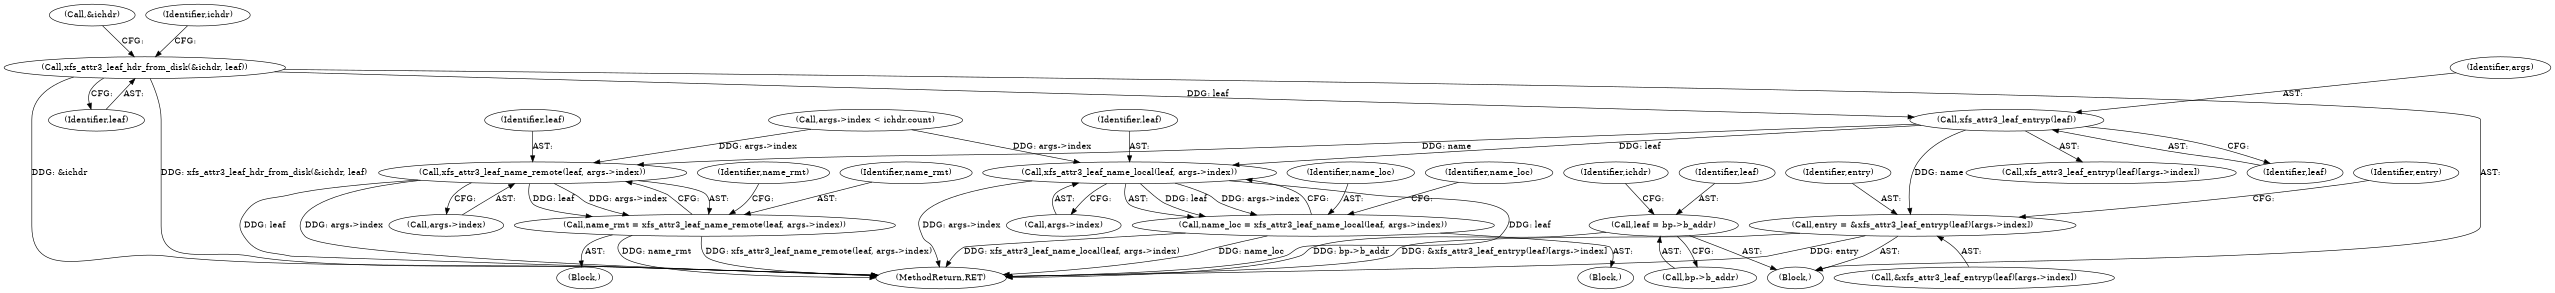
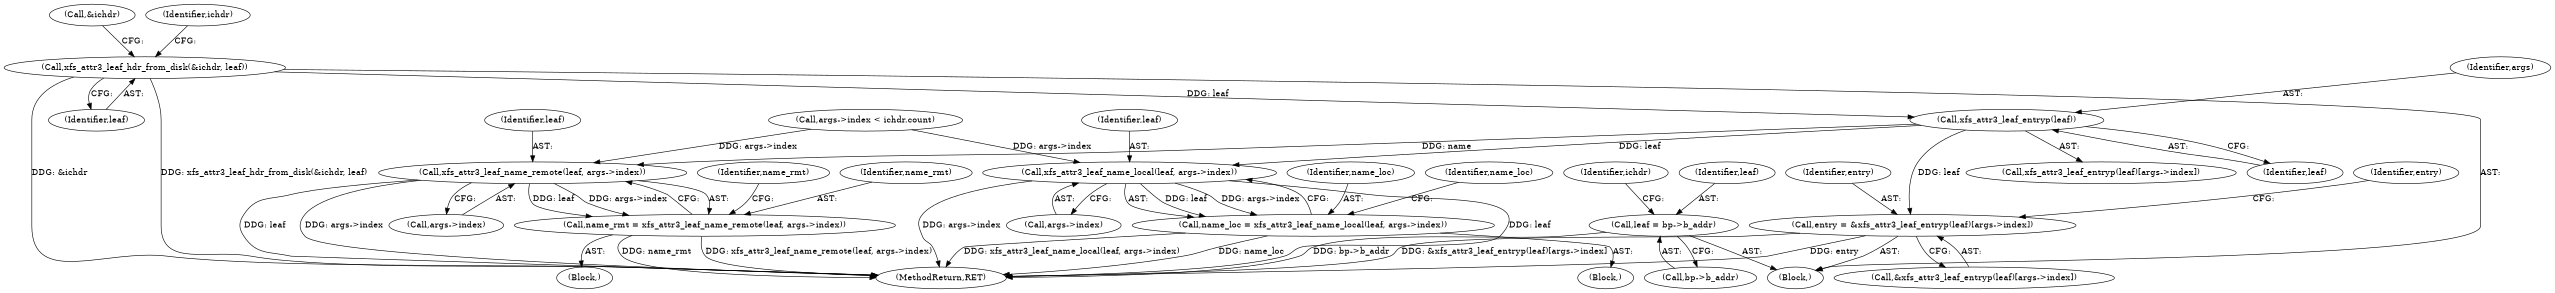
(1939, 173) -> (1939, 173)
none -> (1926, 252)
